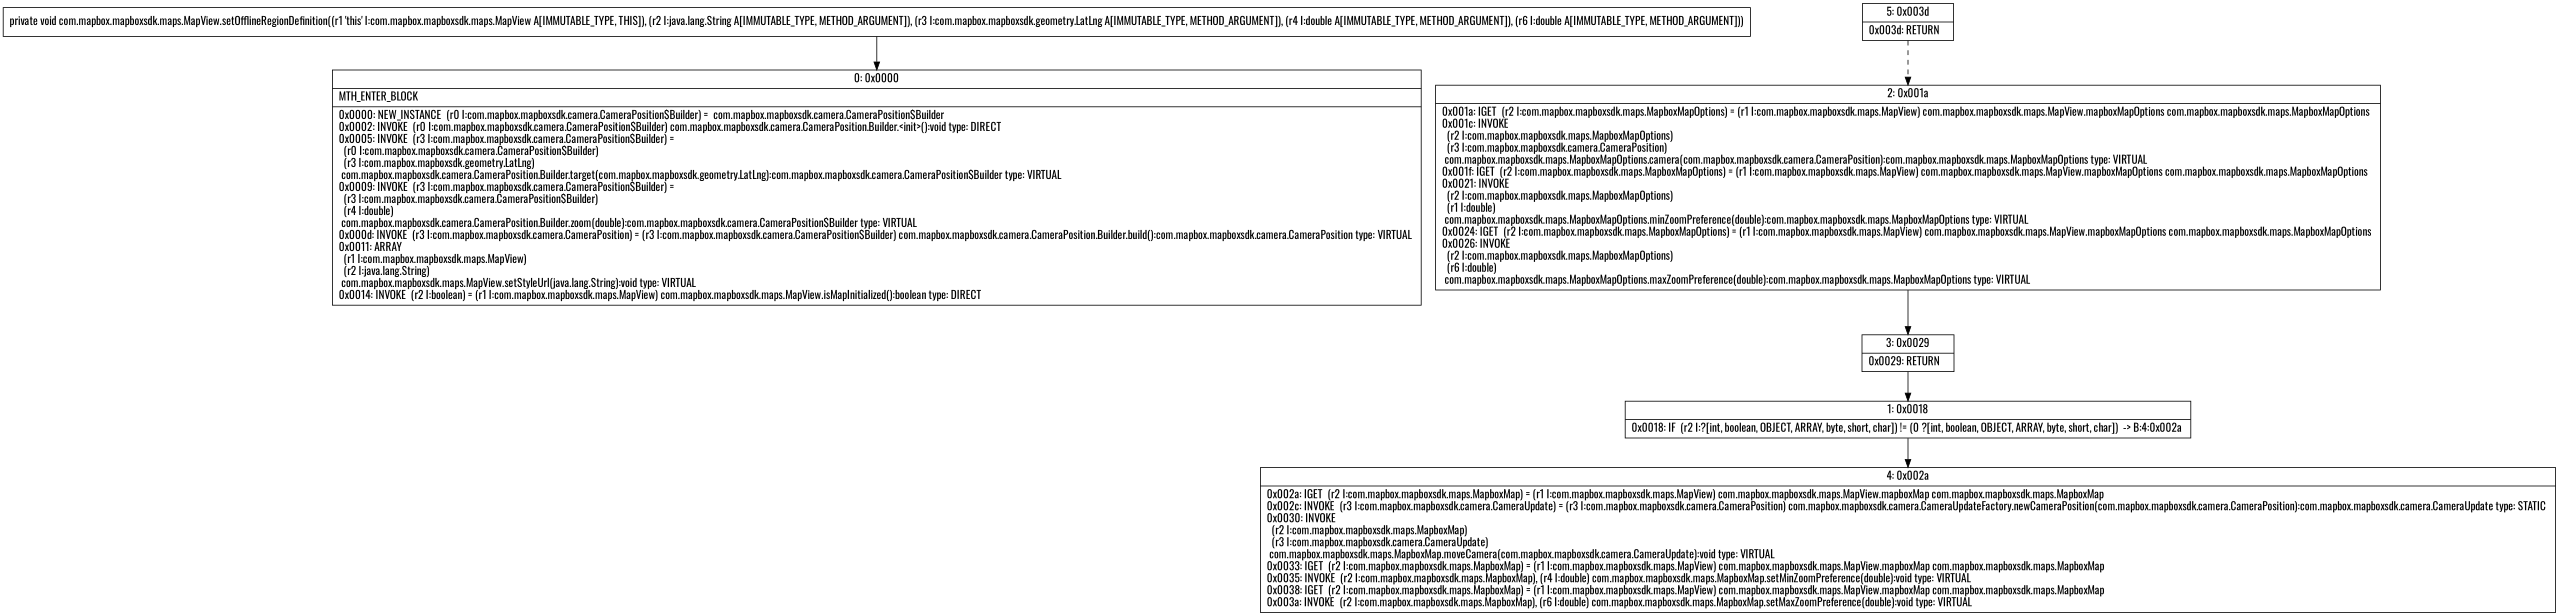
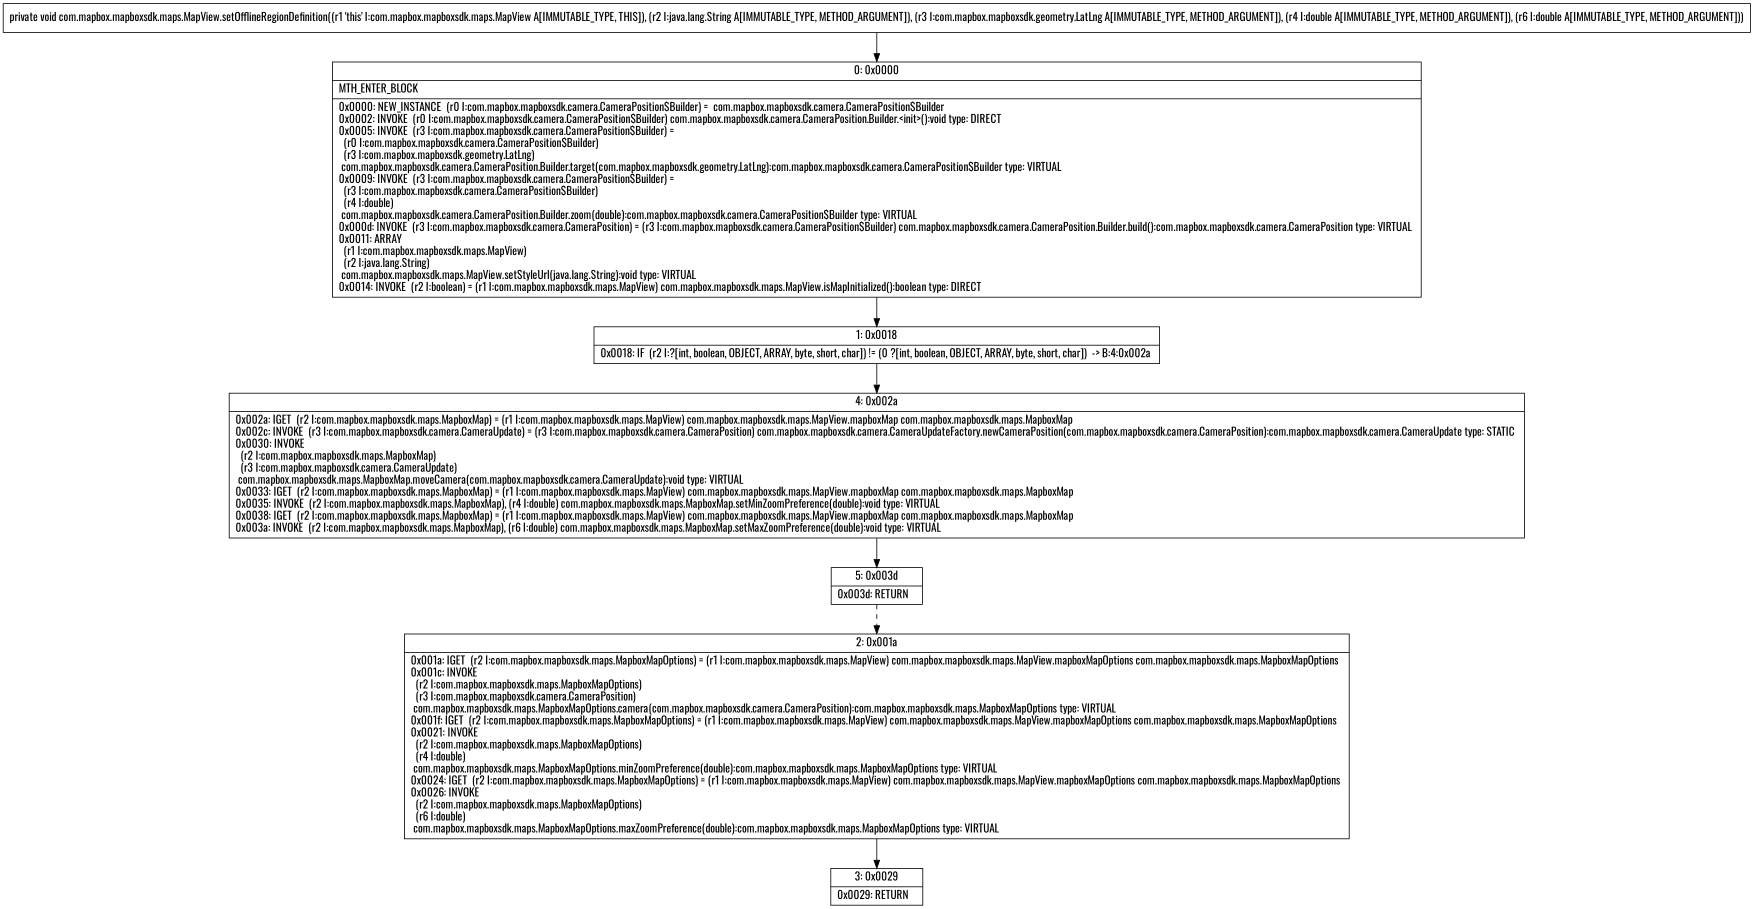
(1469, 208) -> (438, 757)
(1908, 382) -> (877, 308)
none -> (877, 549)
